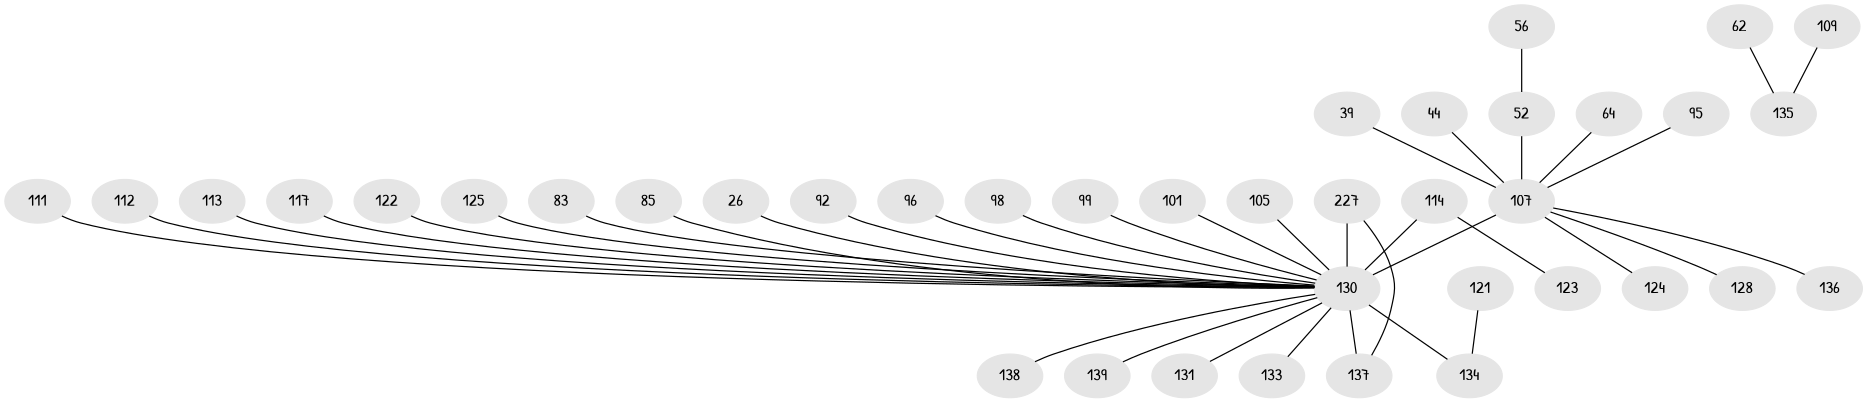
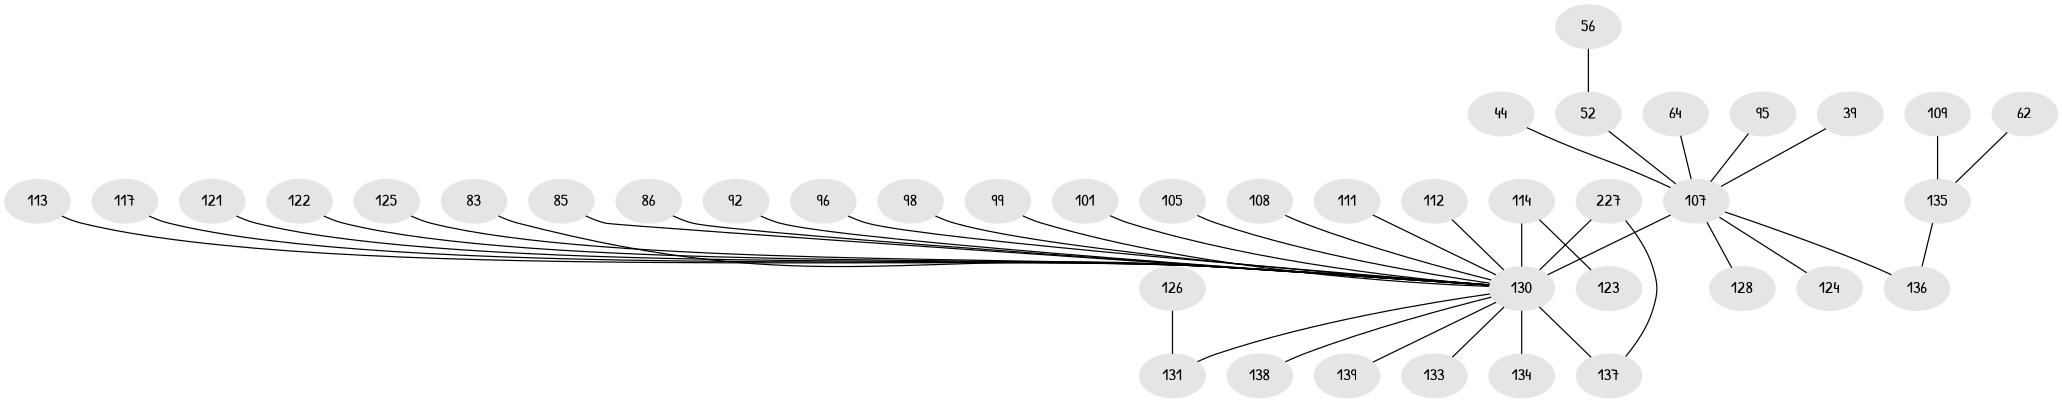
(736, 201) -> (649, 201)
none -> (1260, 201)
none -> (1927, 245)
none -> (1172, 289)
(1475, 332) -> (861, 261)
